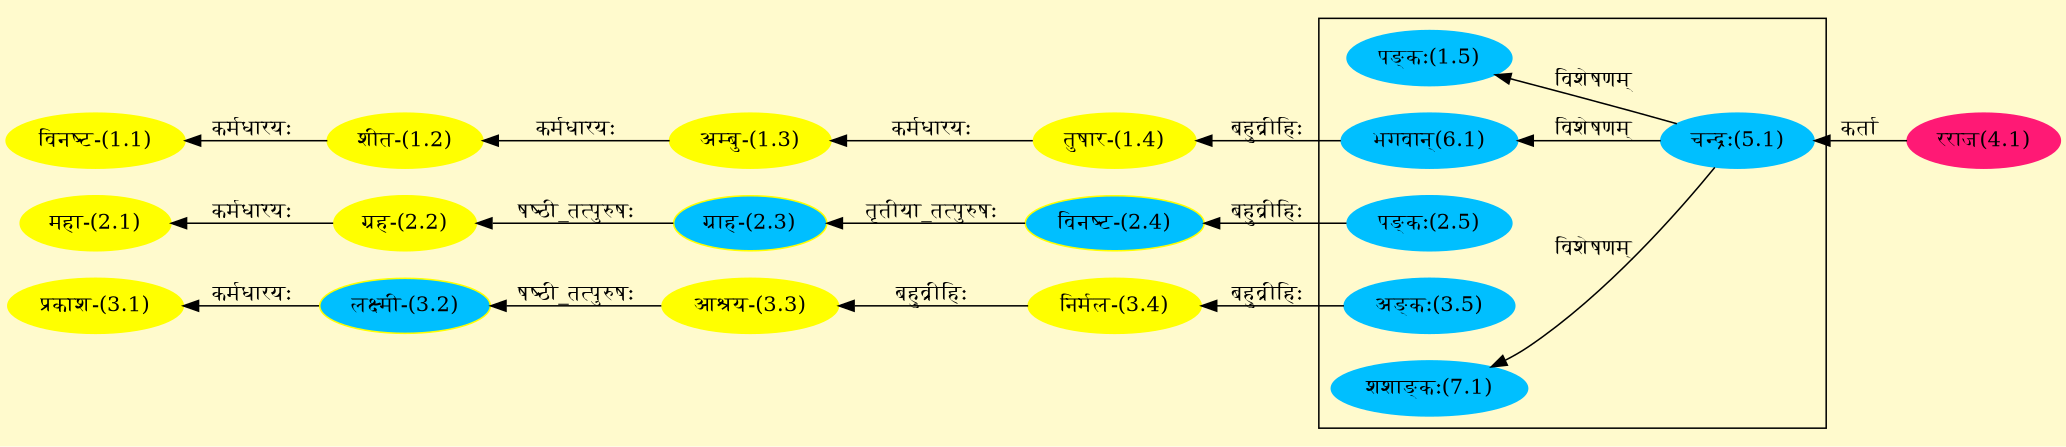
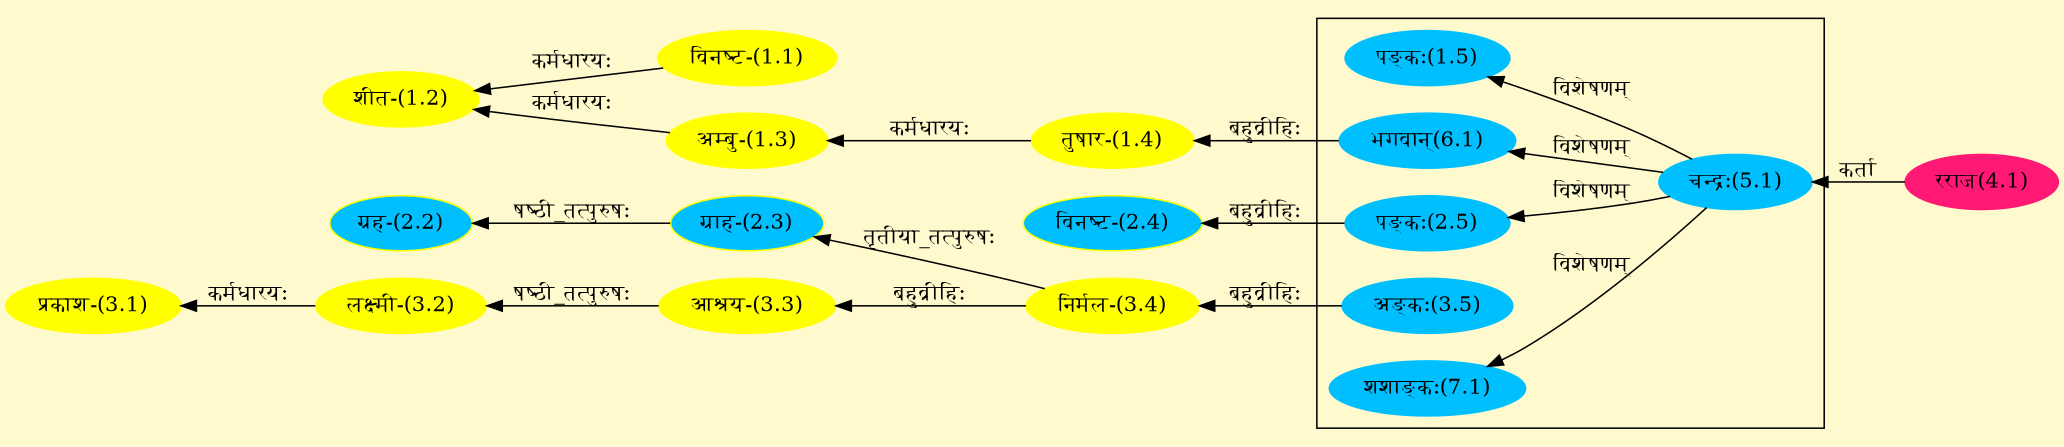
(264, 141) -> (577, 78)
none -> (1597, 208)
(96, 223) -> none
(405, 223) -> (401, 223)
(934, 223) -> (937, 263)
(405, 306) -> (401, 306)
